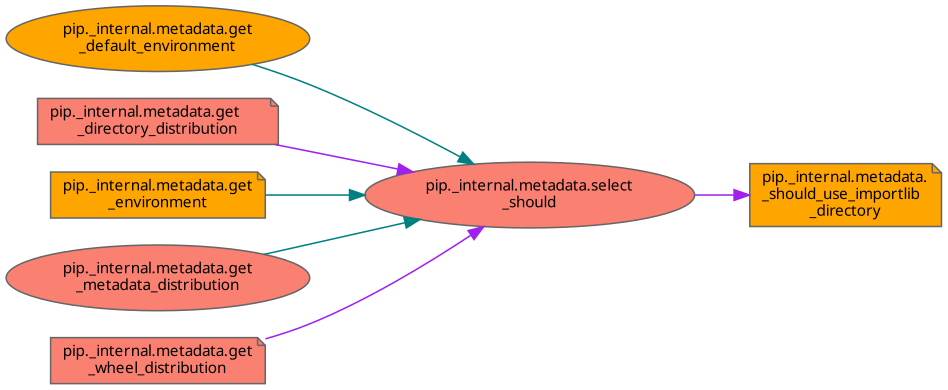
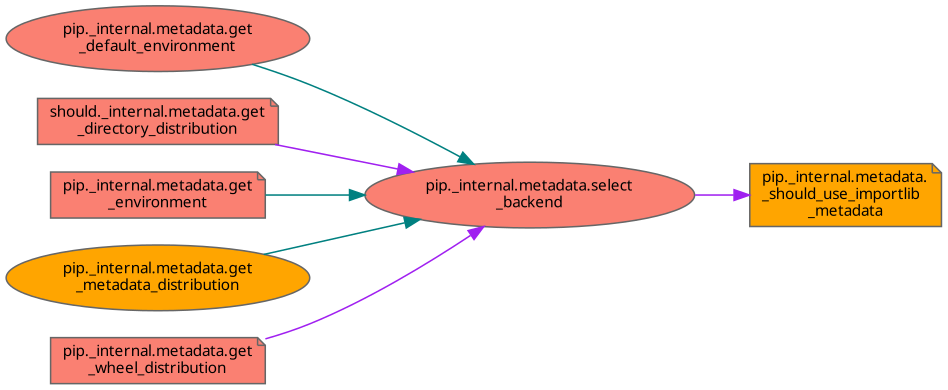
(158, 39) -> (158, 39)
(158, 121) -> (158, 121)
(158, 195) -> (158, 195)
(530, 195) -> (530, 195)
(846, 195) -> (846, 195)
(158, 278) -> (158, 278)
